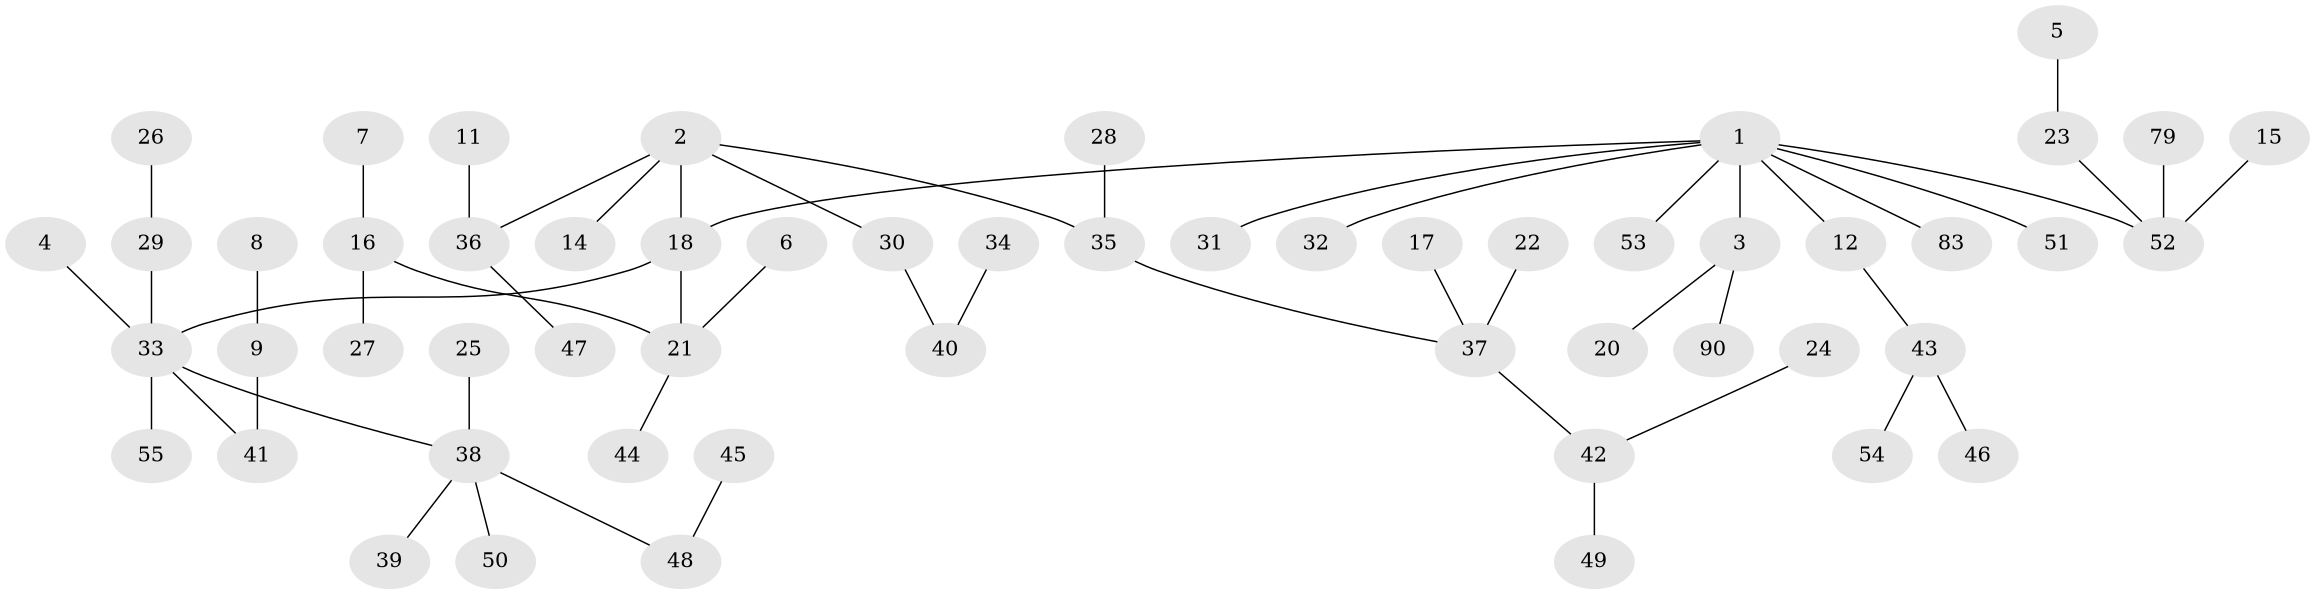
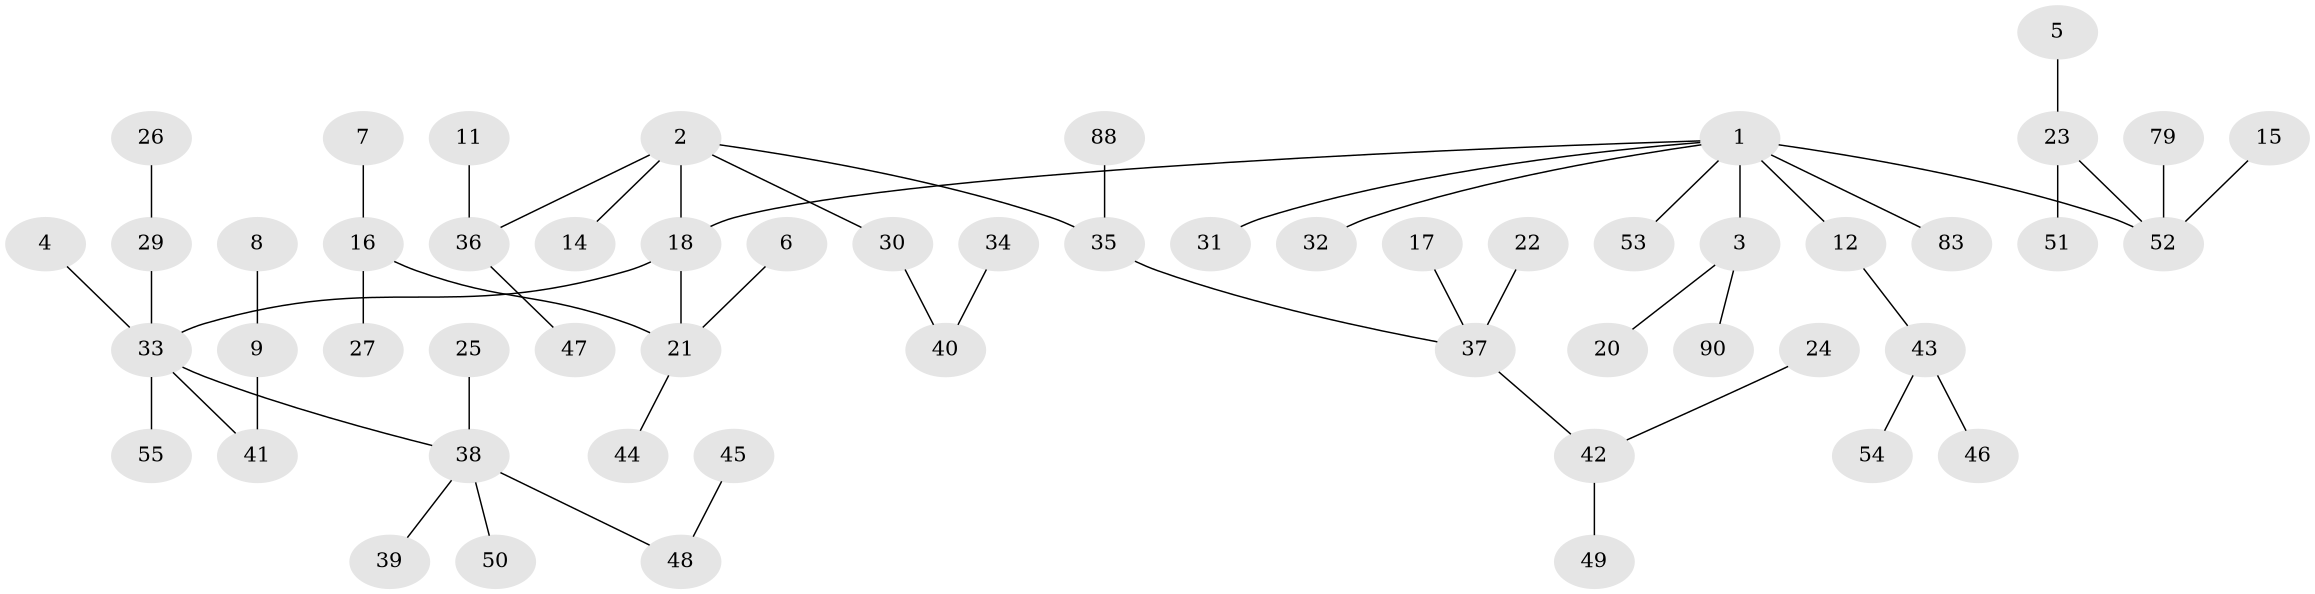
(1105, 138) -> (1105, 138)
(1903, 184) -> (2058, 191)
